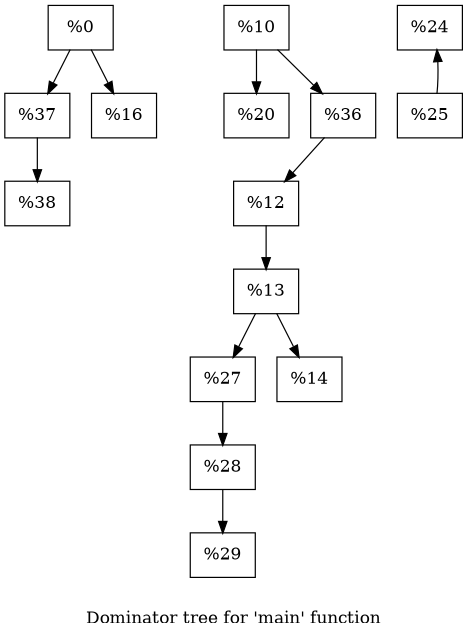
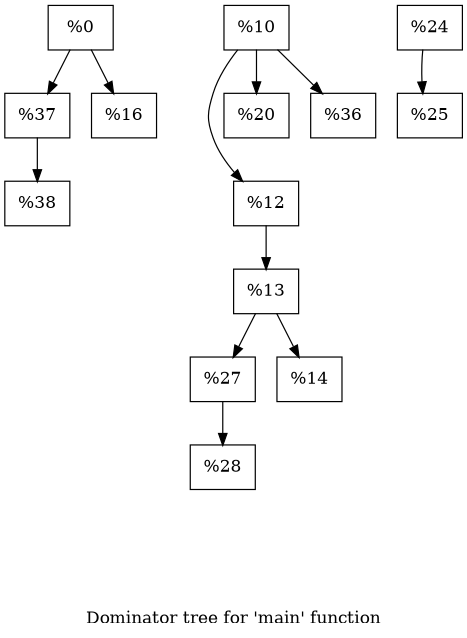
(438, 78) -> (422, 66)
(309, 155) -> (209, 111)
(223, 555) -> none
